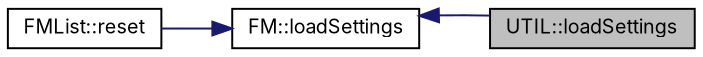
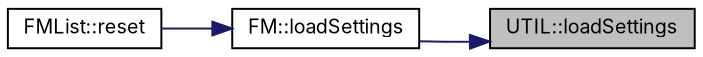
(464, 15) -> (444, 42)
